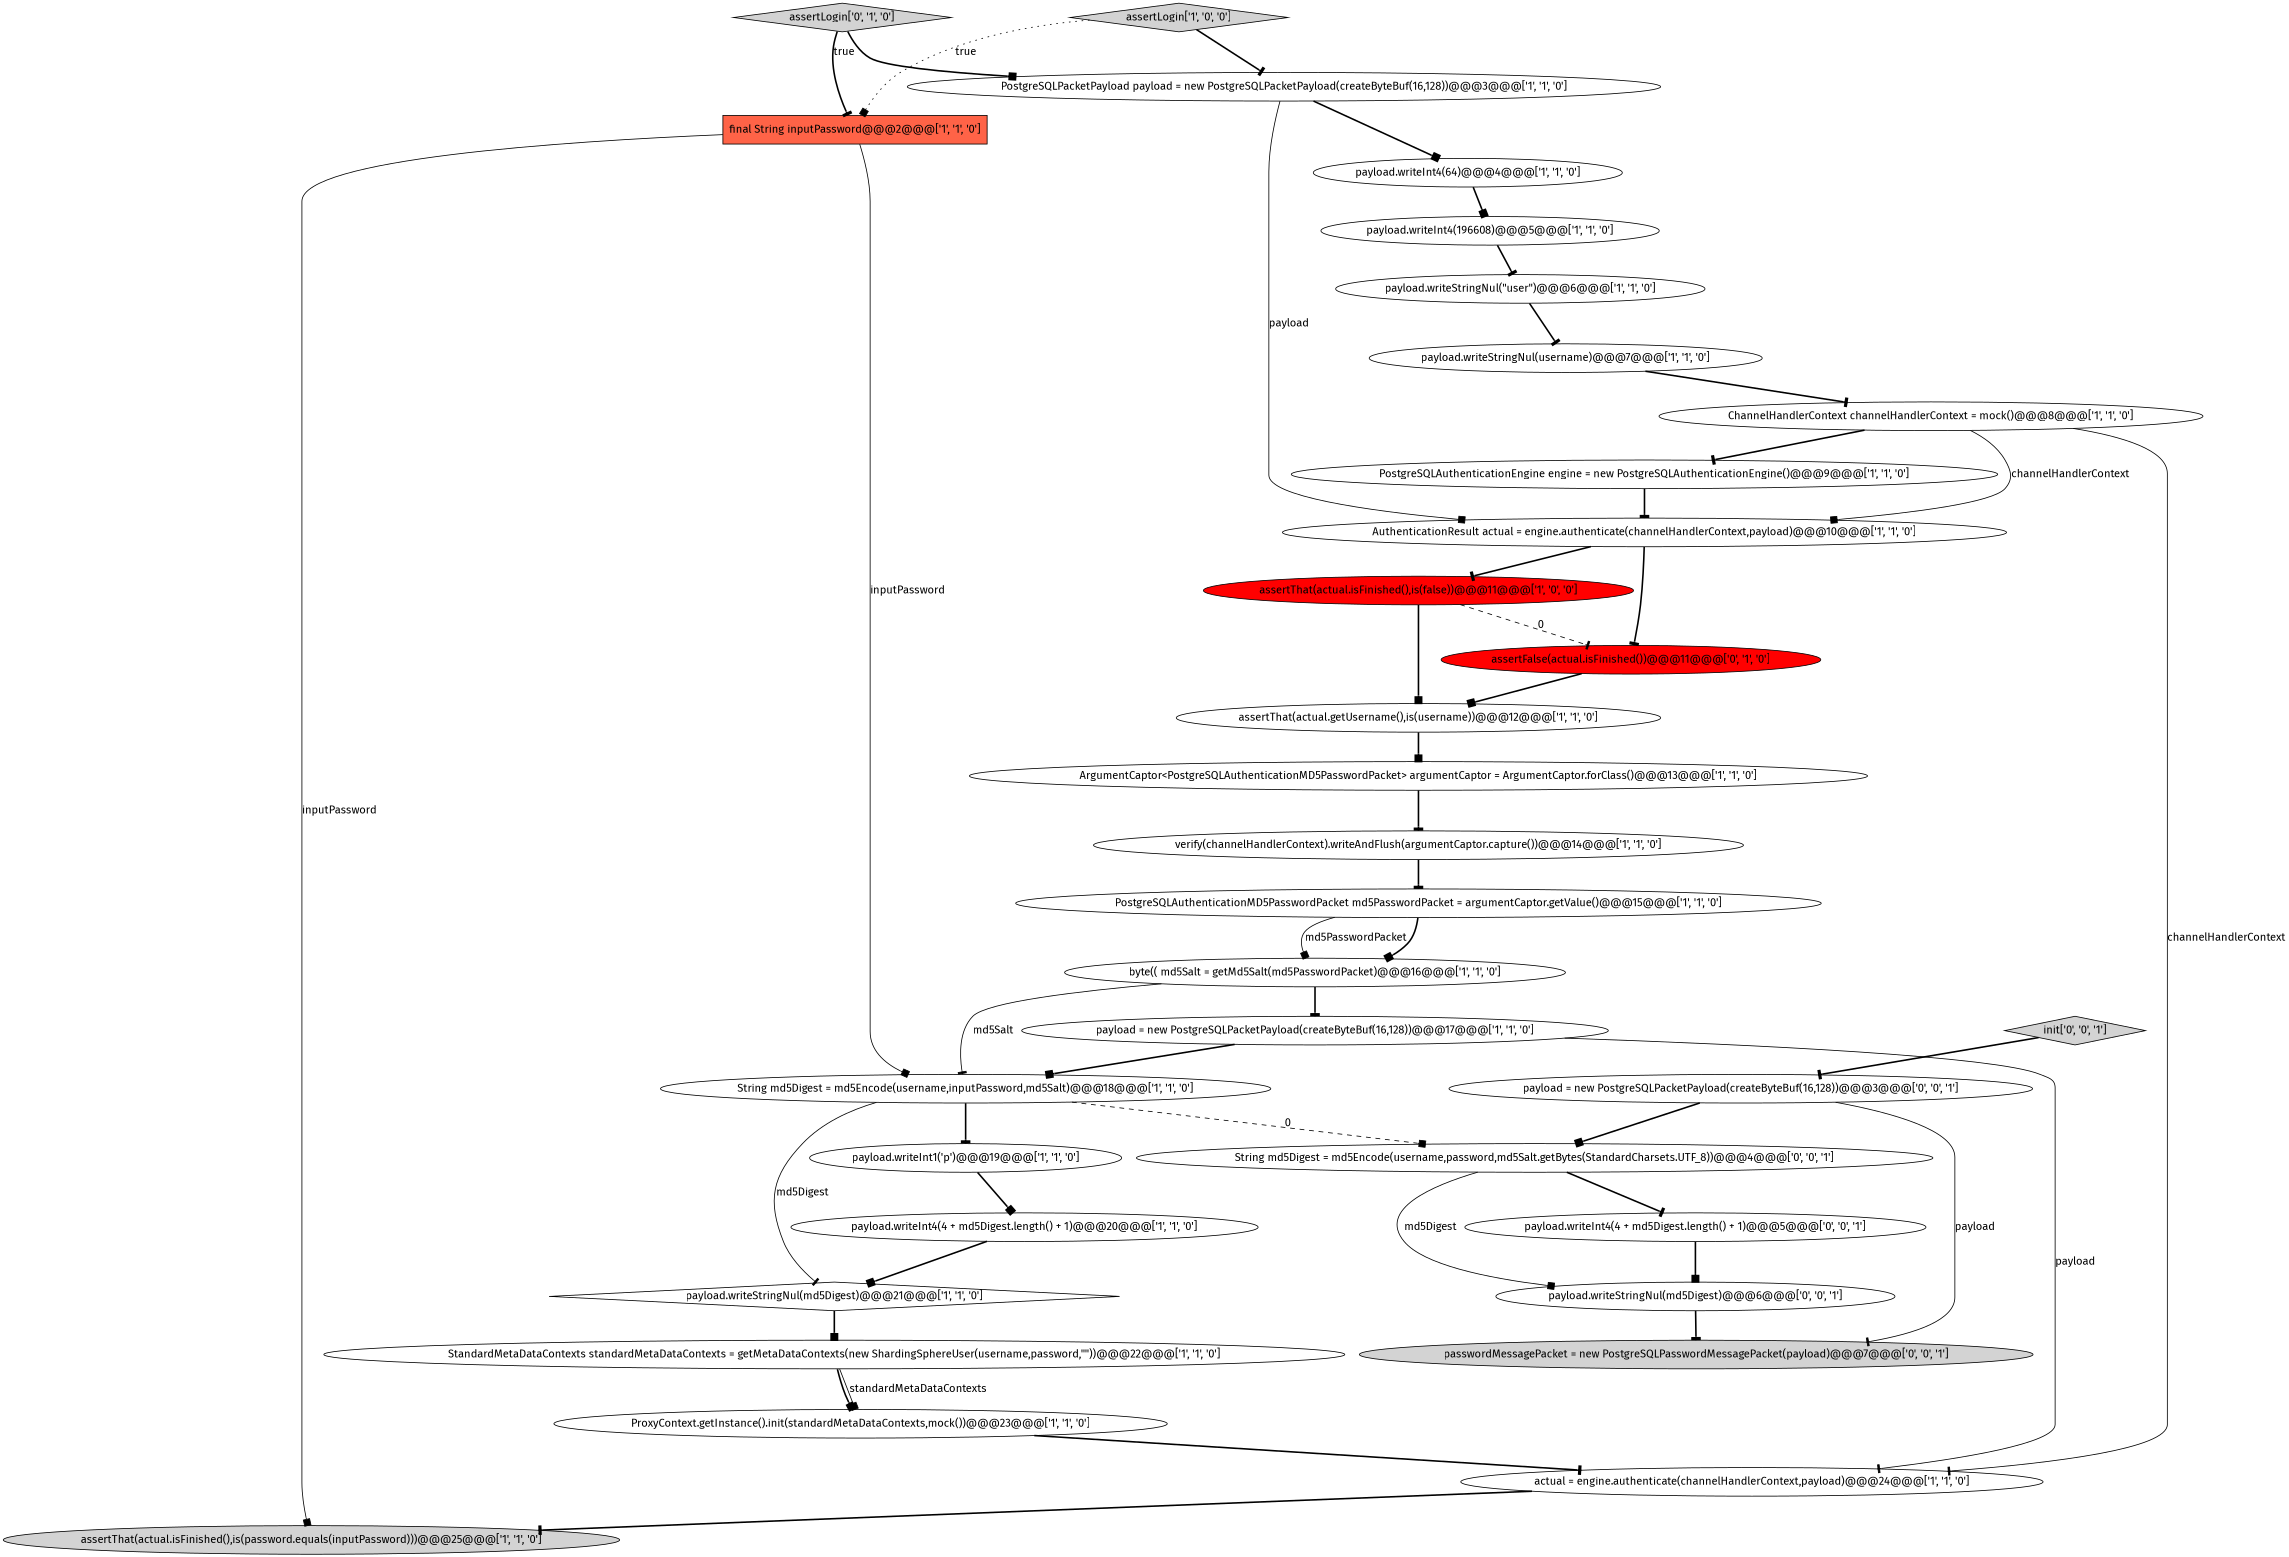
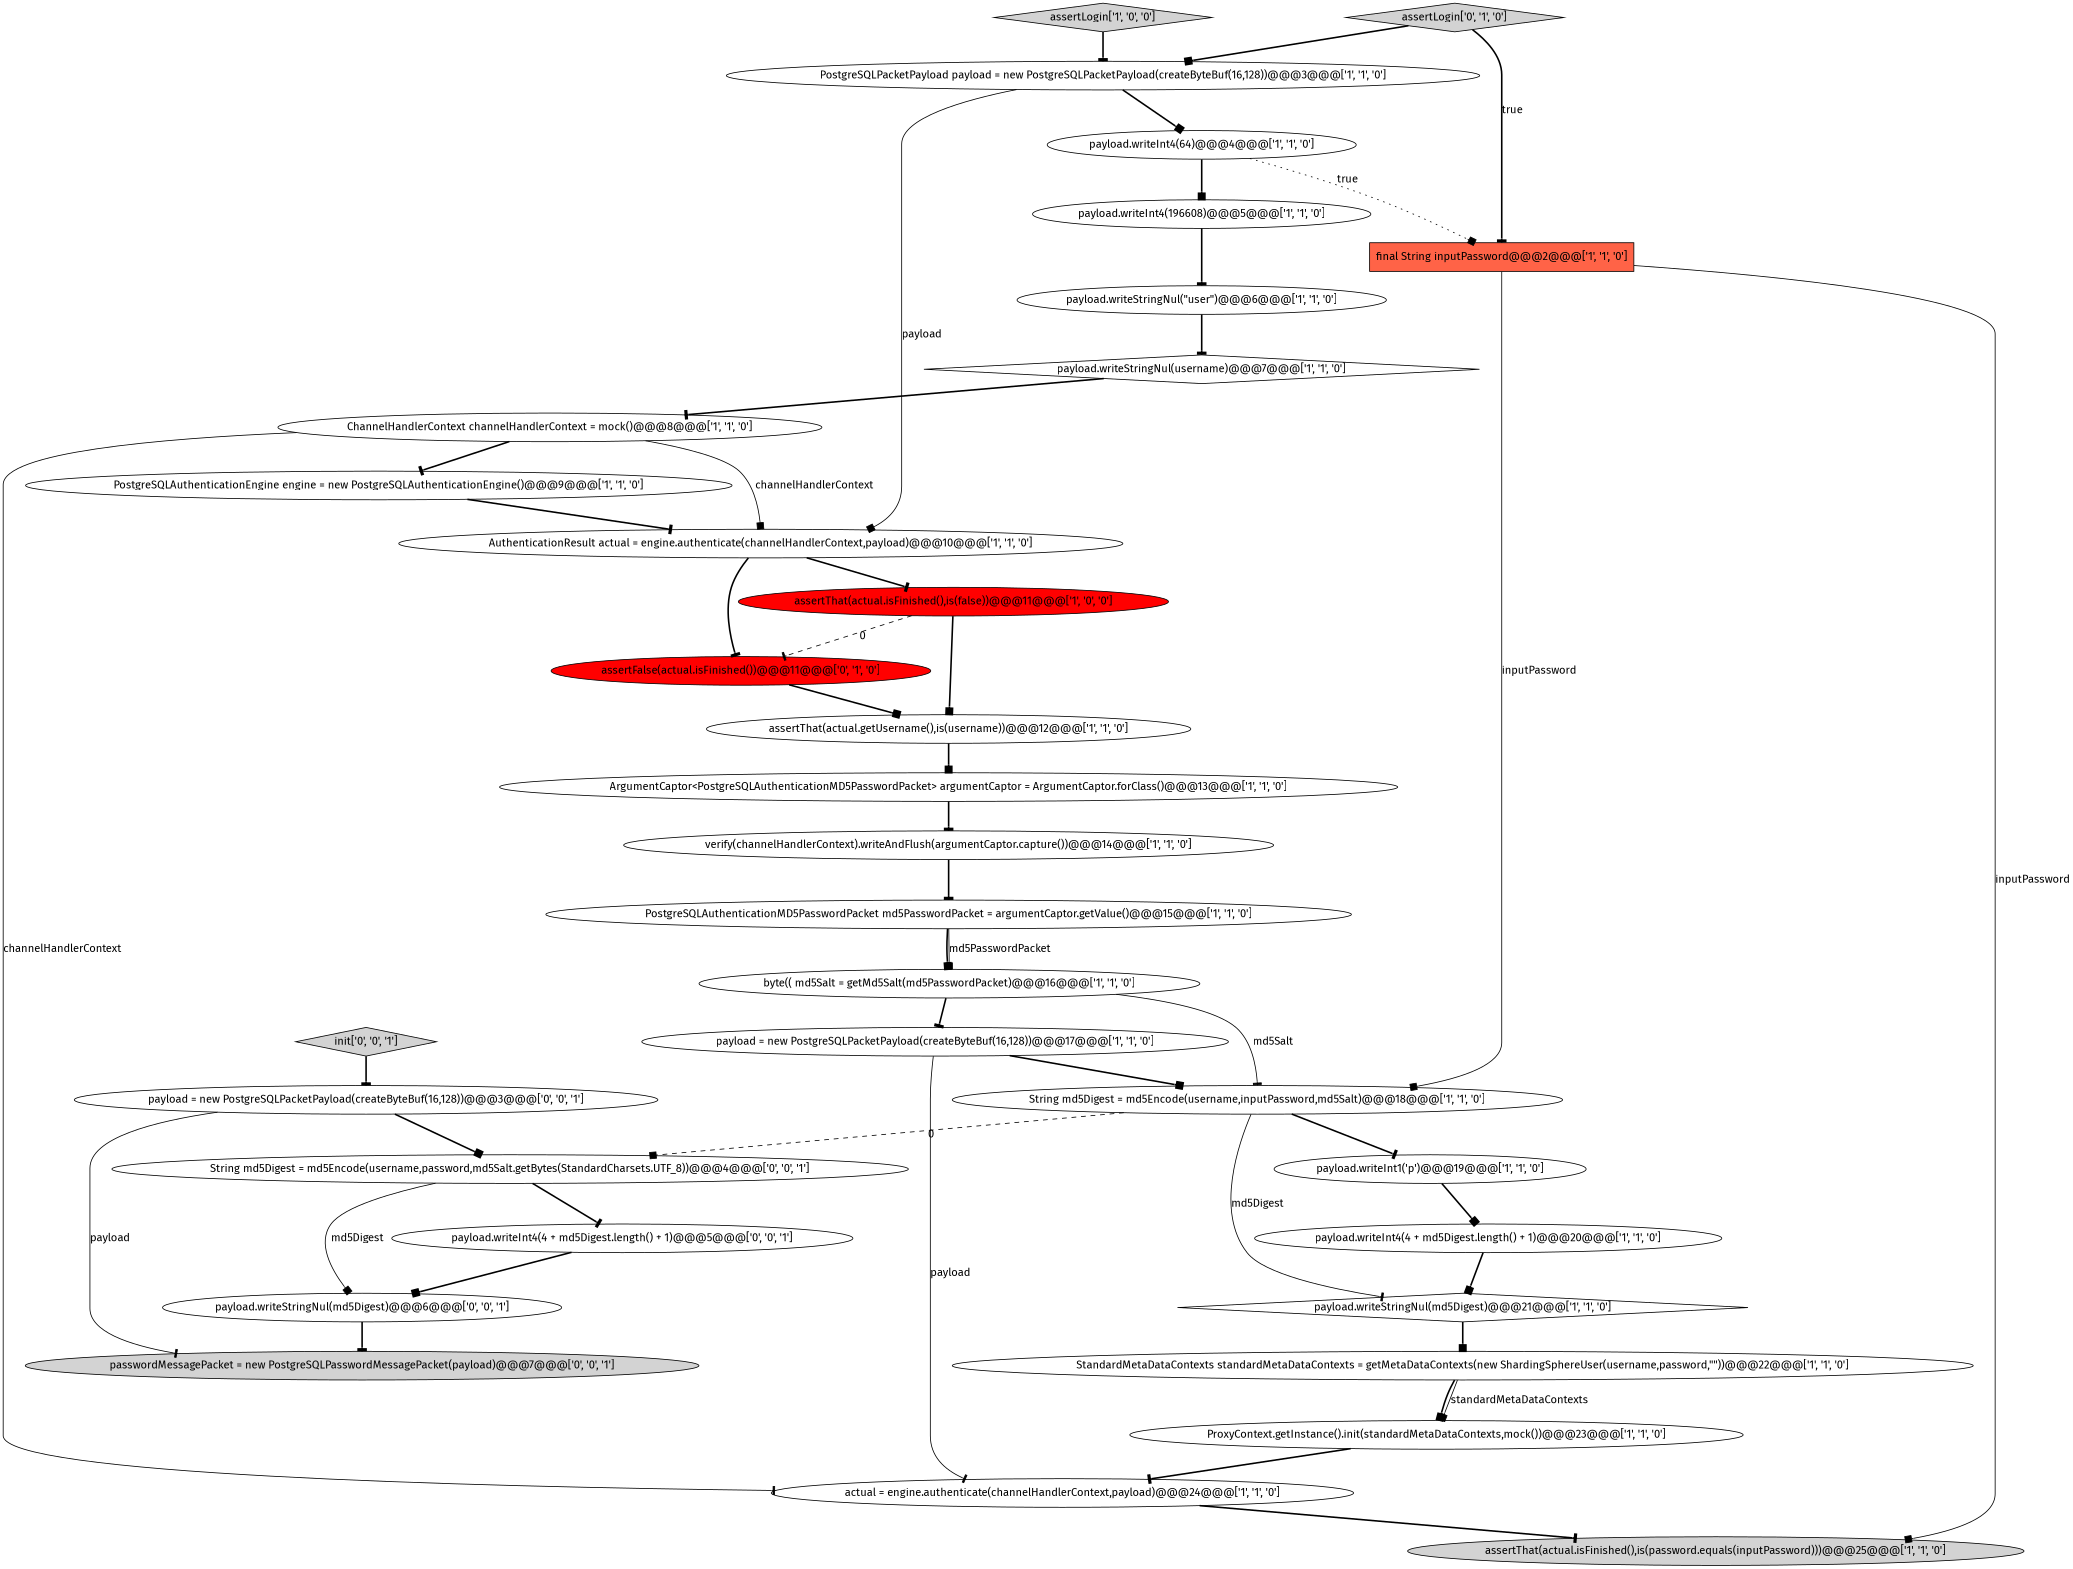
(968, 43) -> (1361, 193)
(1566, 358) -> (1202, 369)
